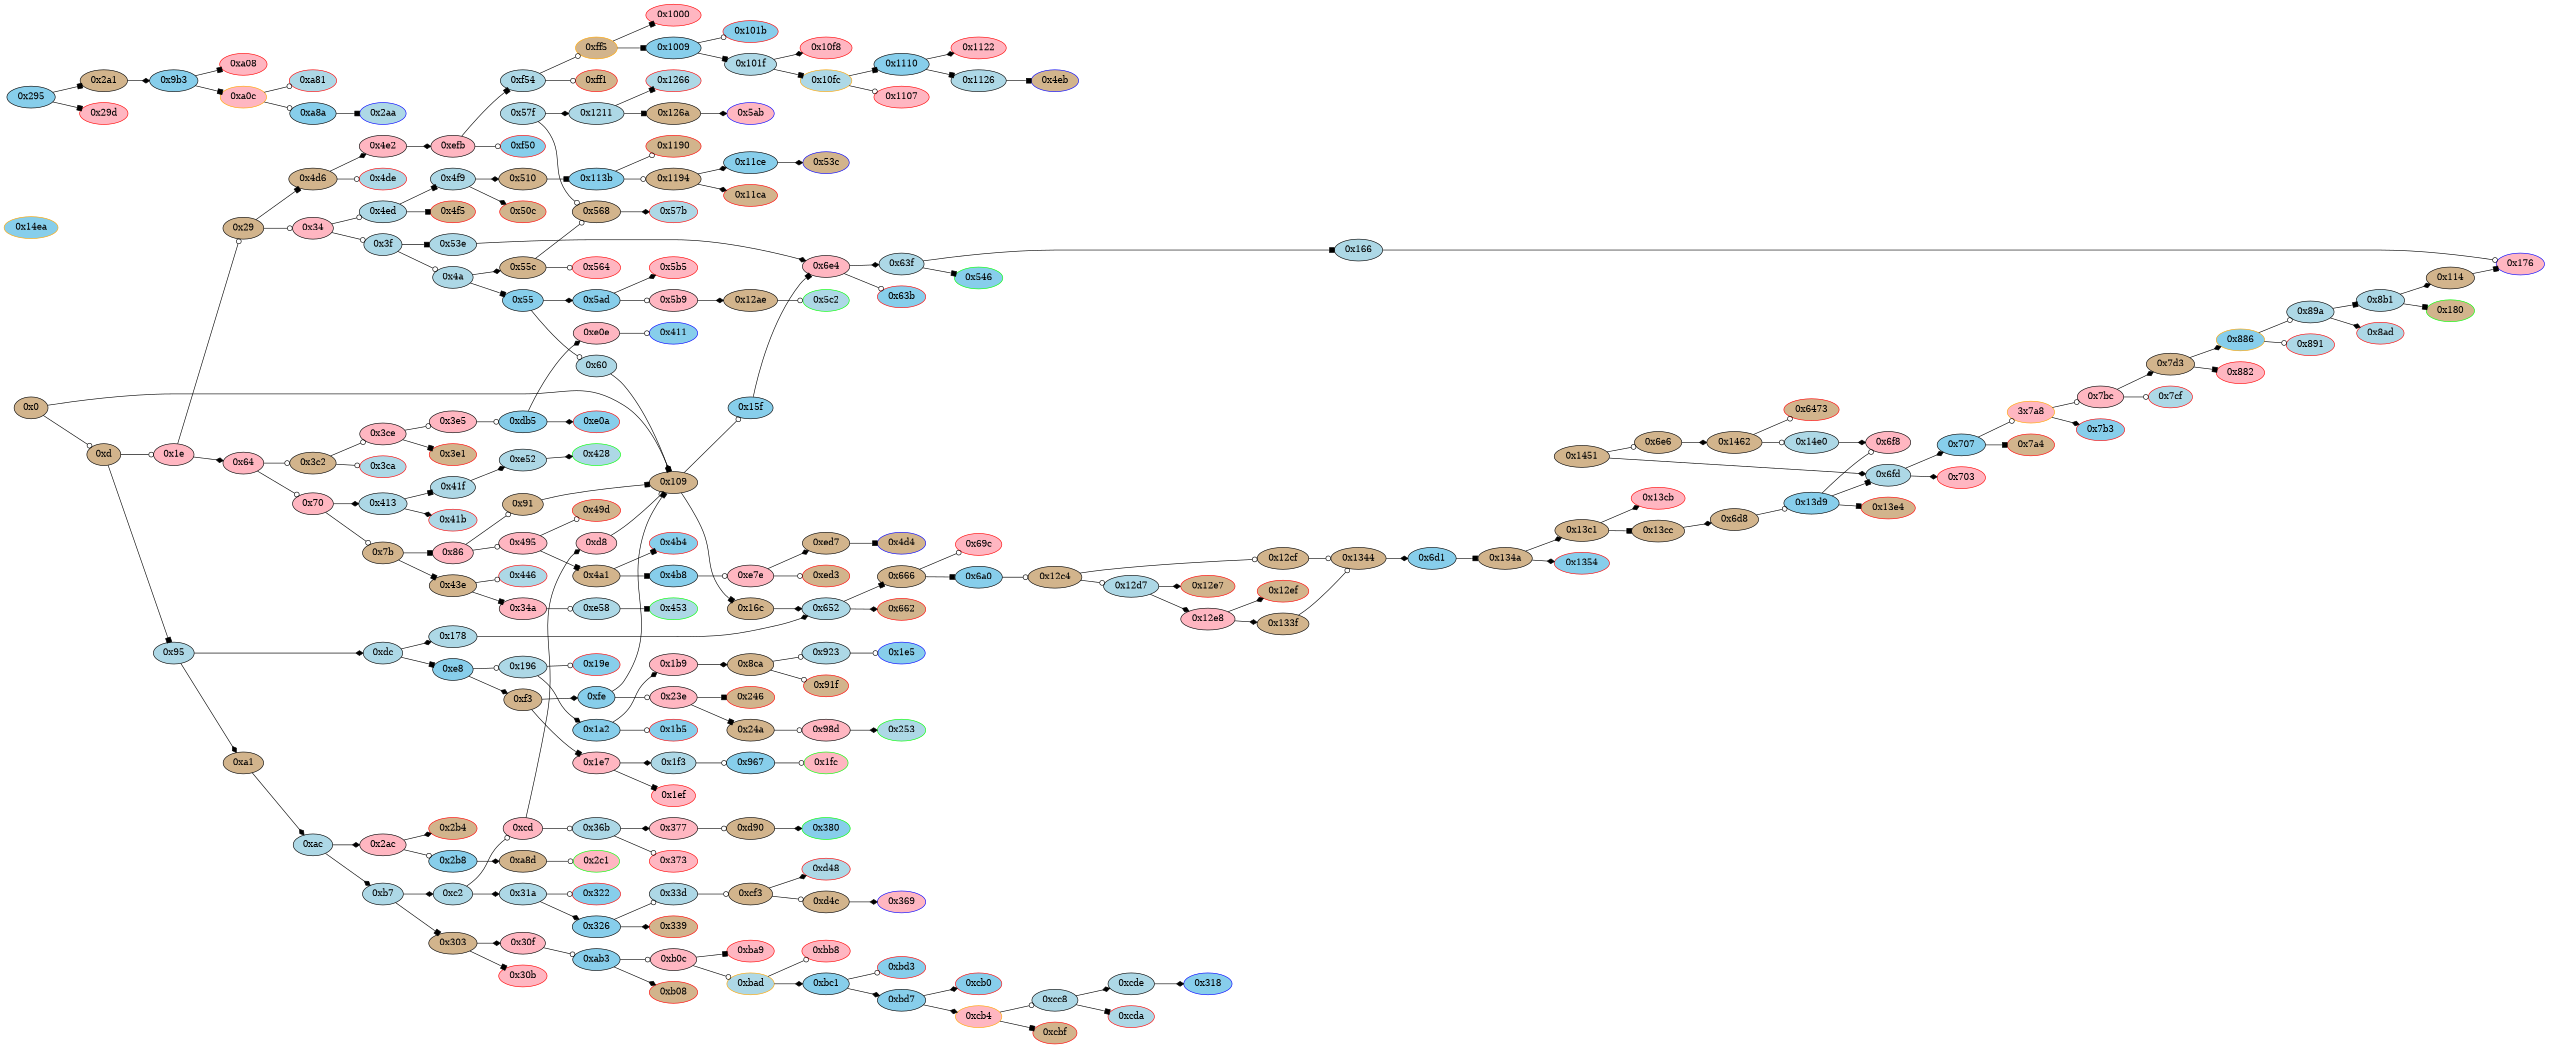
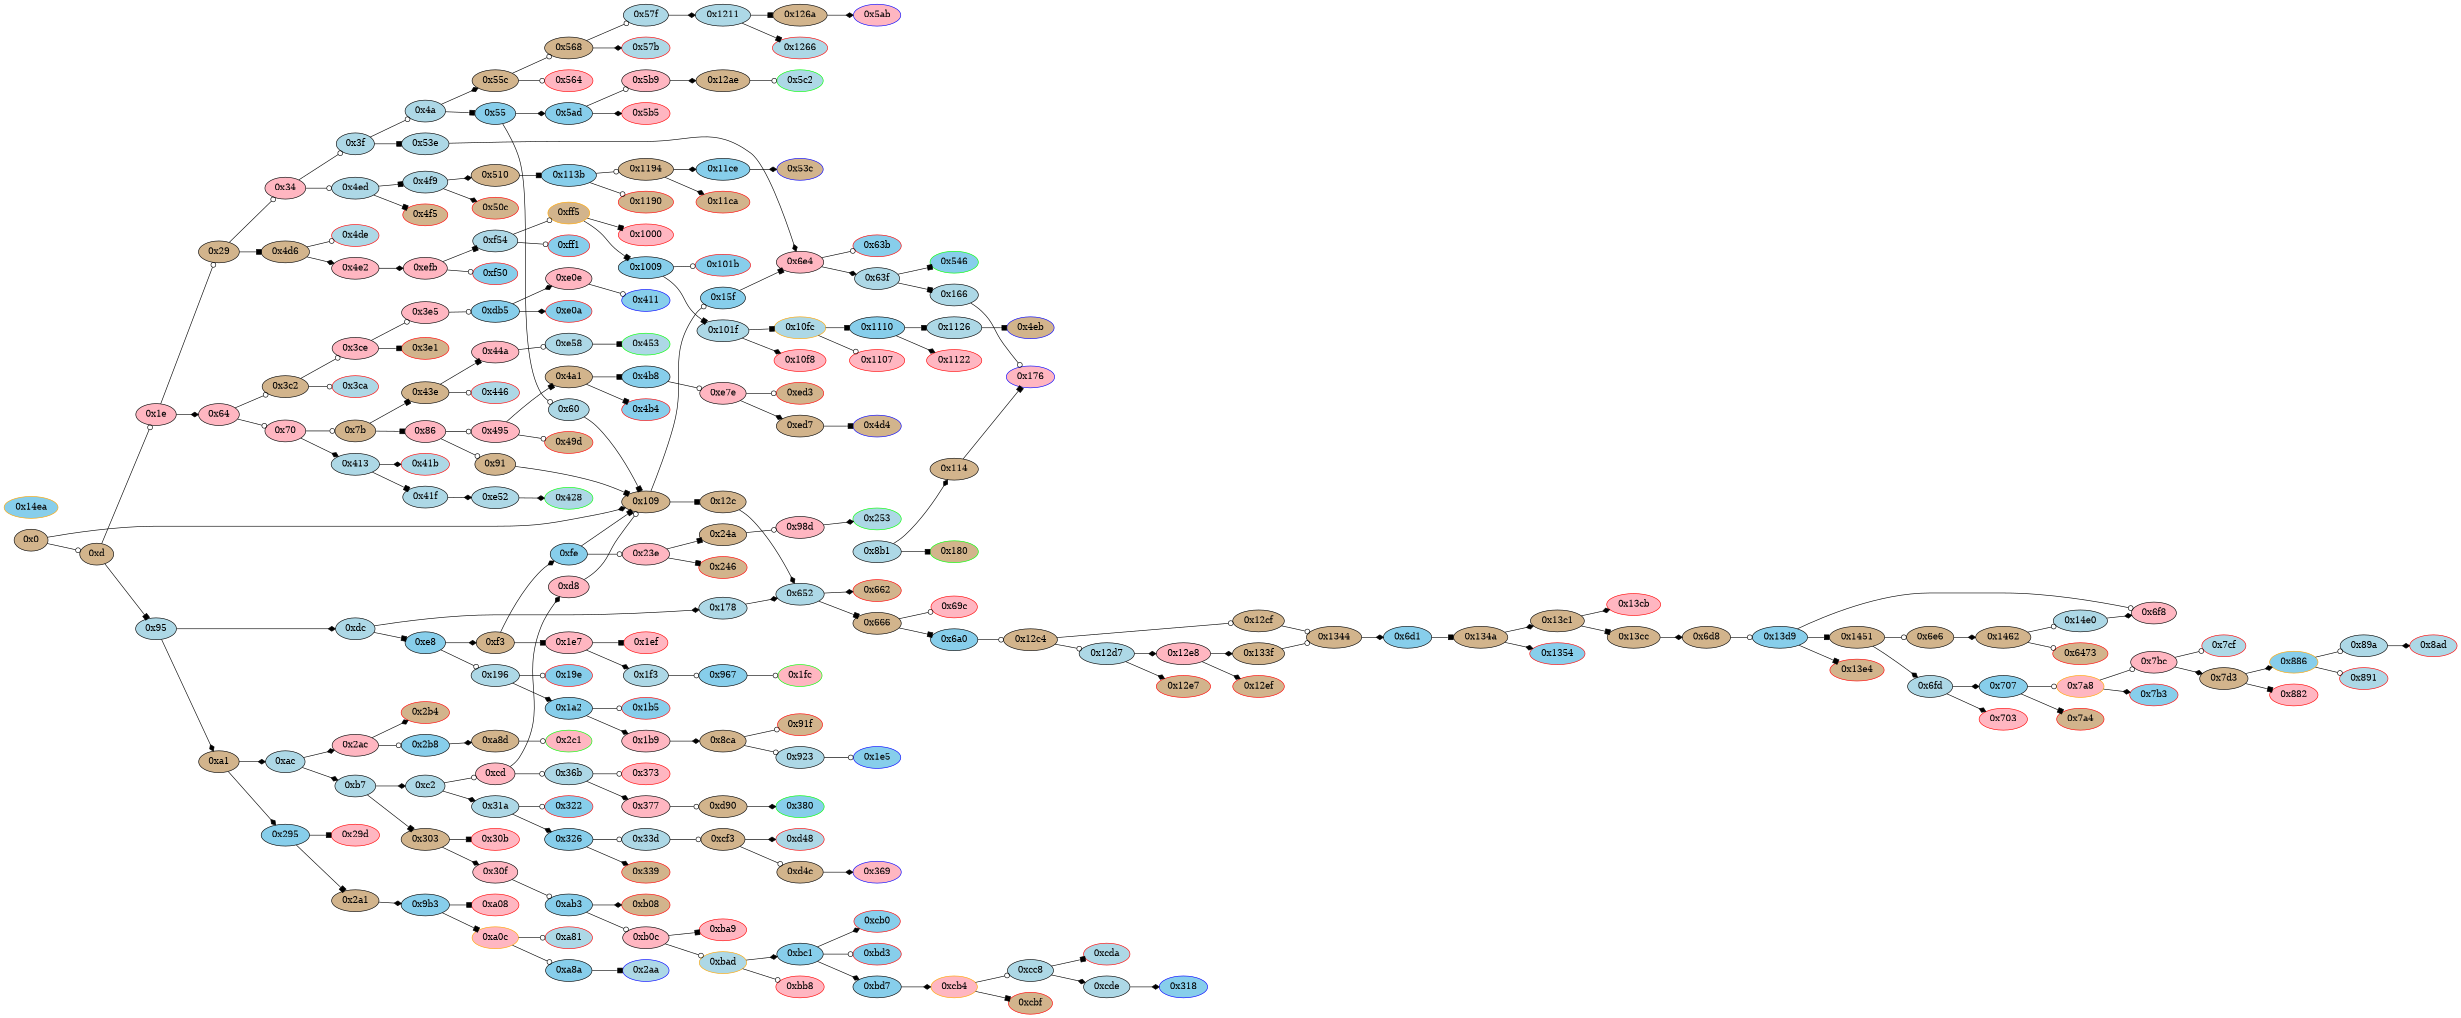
(596, 81) -> (569, 246)
(557, 161) -> (605, 32)
(2342, 307) -> none
(2031, 412) -> (2080, 686)
(1848, 490) -> (1815, 637)
(523, 609) -> (495, 352)
(751, 609) -> (723, 502)
none -> (250, 795)
(937, 993) -> (835, 939)
